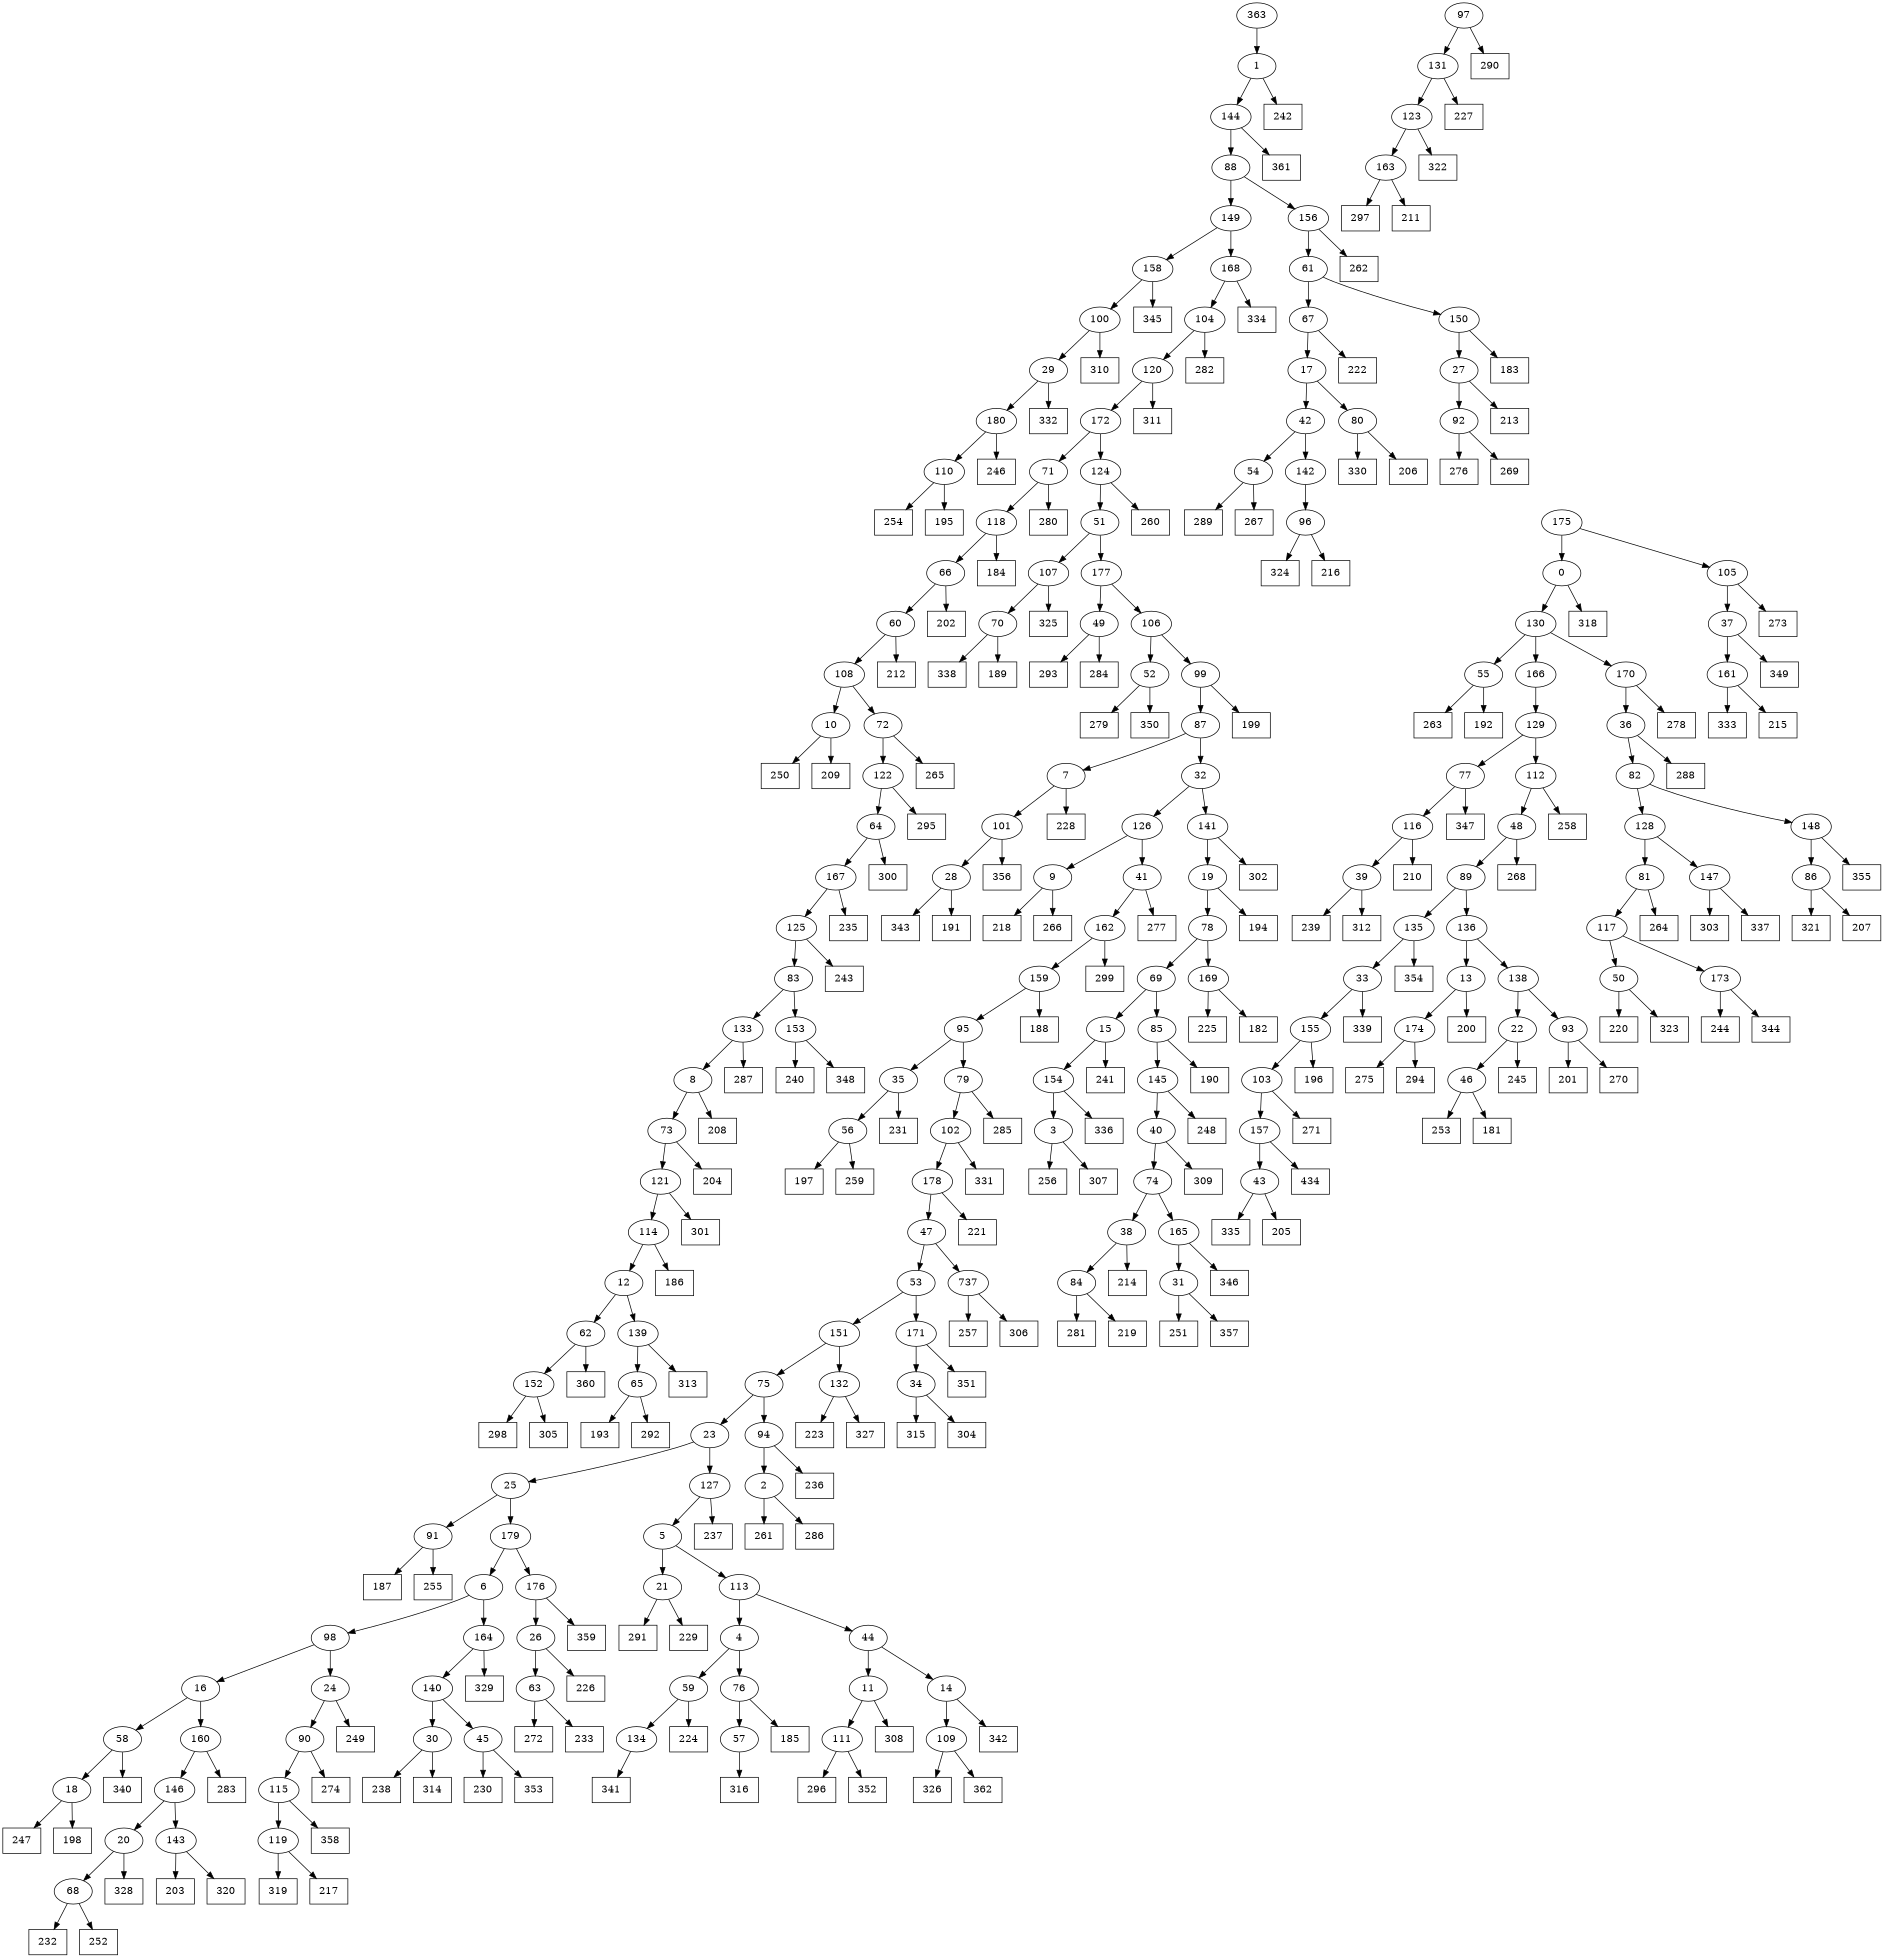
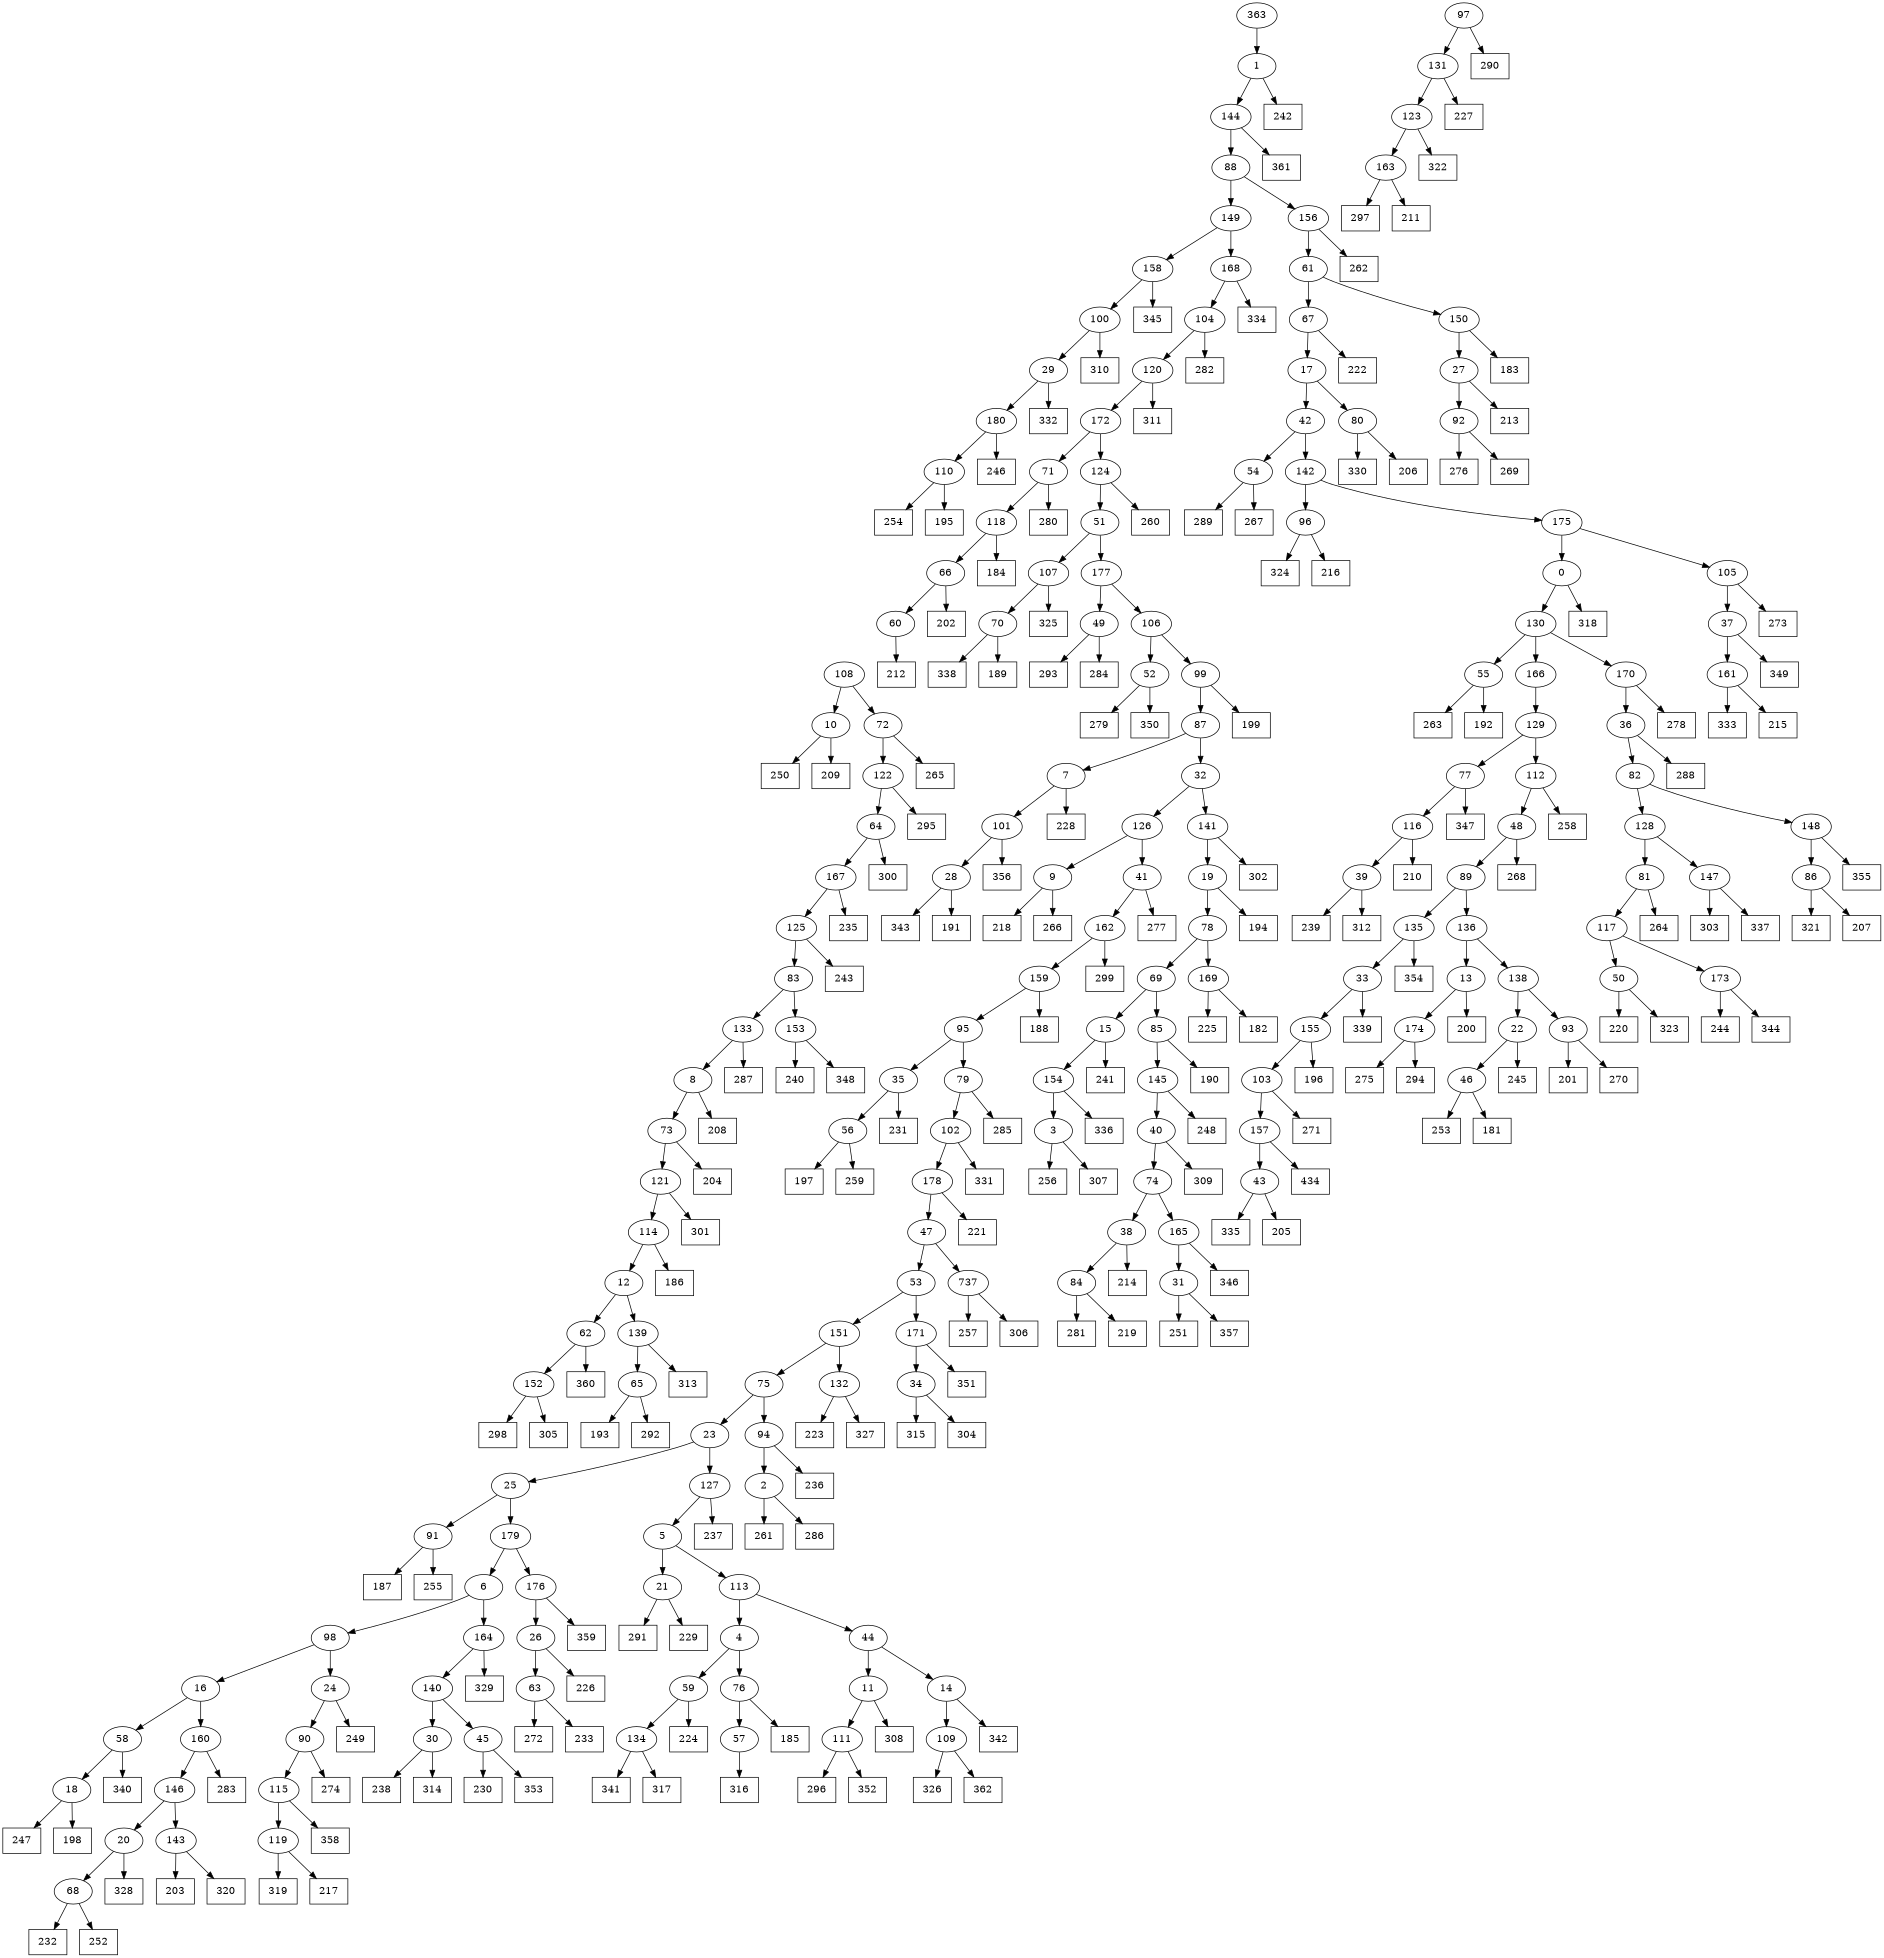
none -> (1427, 506)
(873, 647) -> none
none -> (662, 1790)
